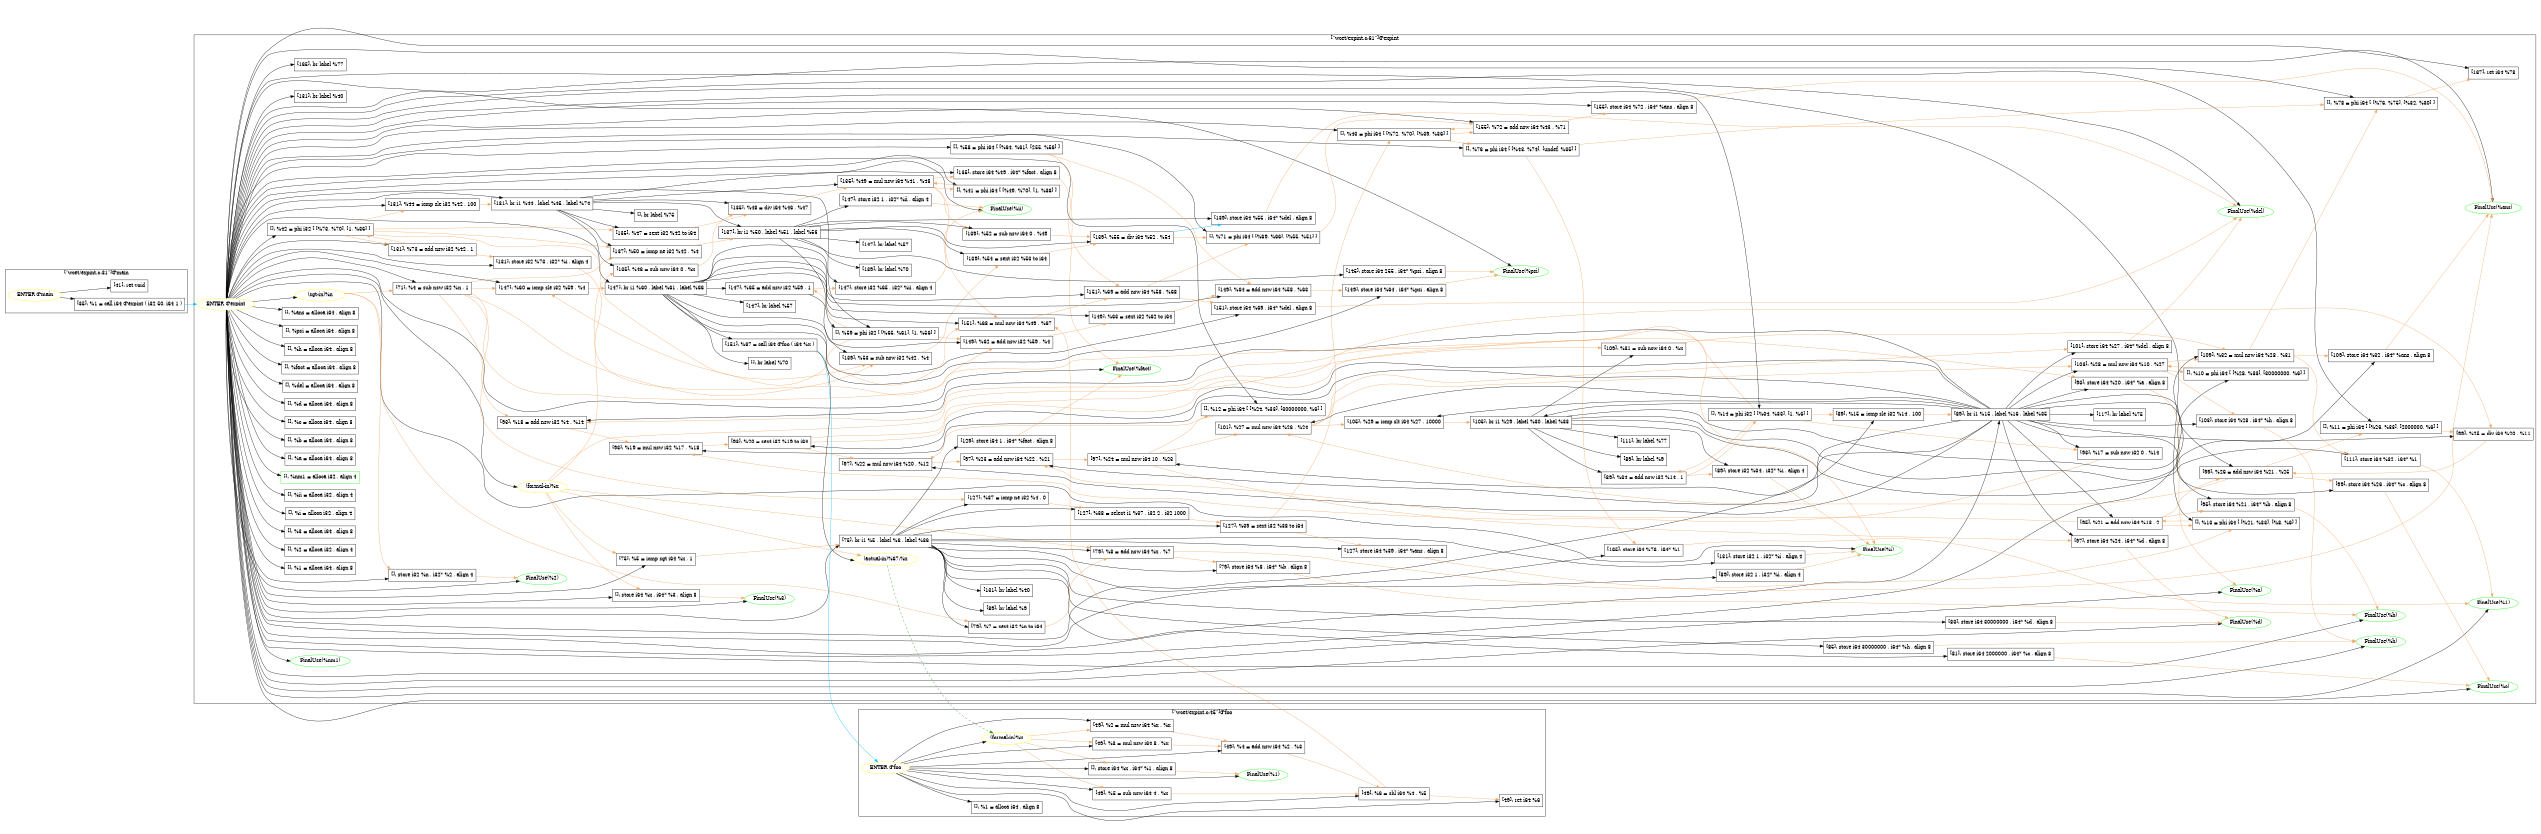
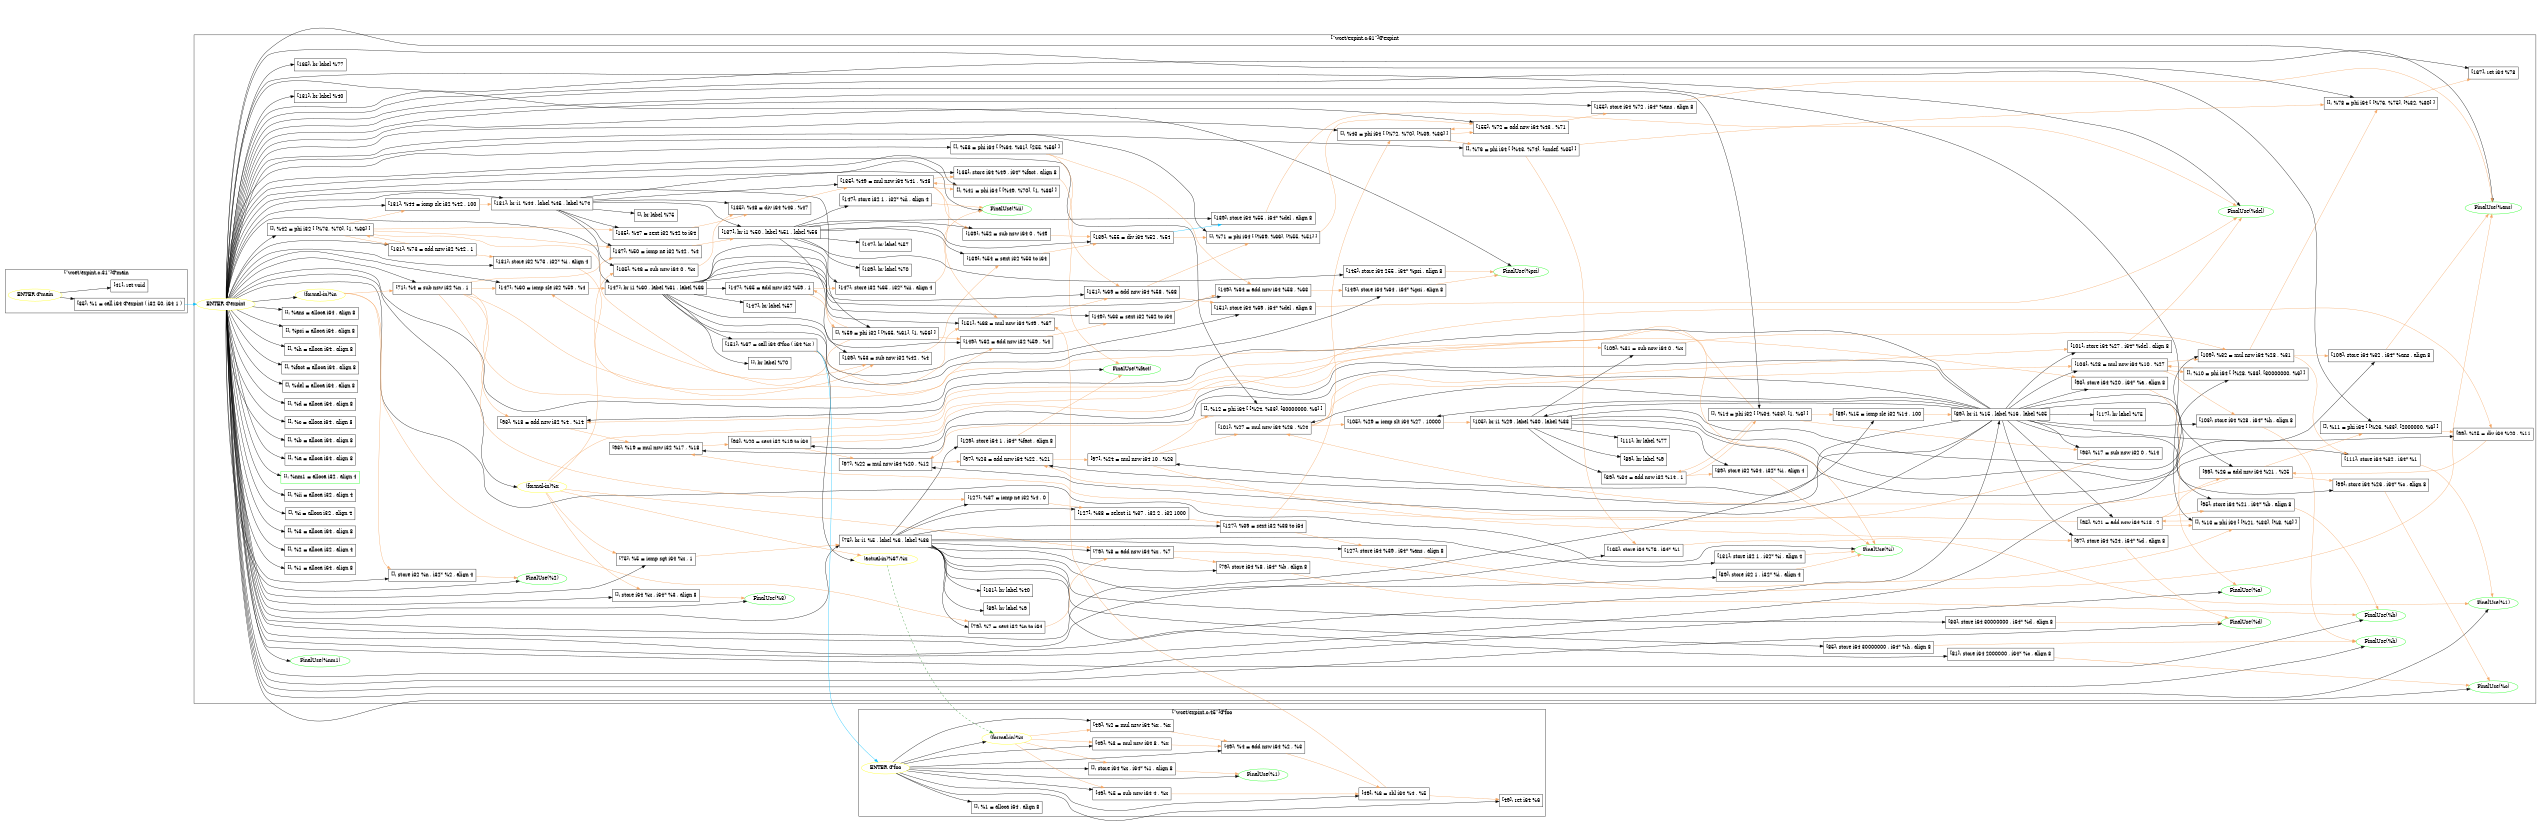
(320, 295) -> (320, 295)
(823, 303) -> (823, 303)
